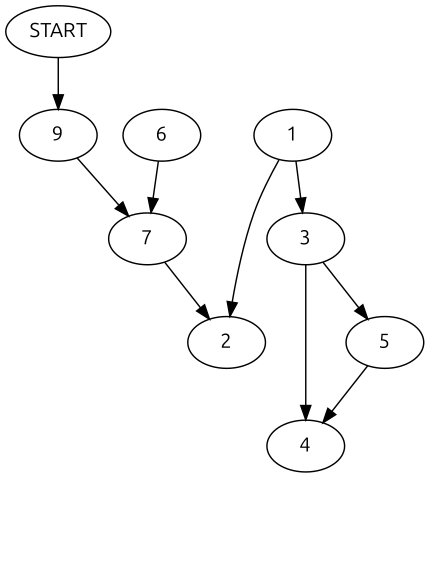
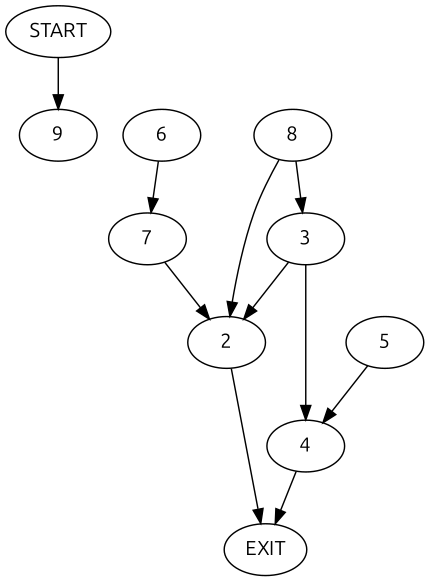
(293, 135) -> (293, 135)
(98, 182) -> none
(341, 285) -> (271, 285)
none -> (265, 550)
